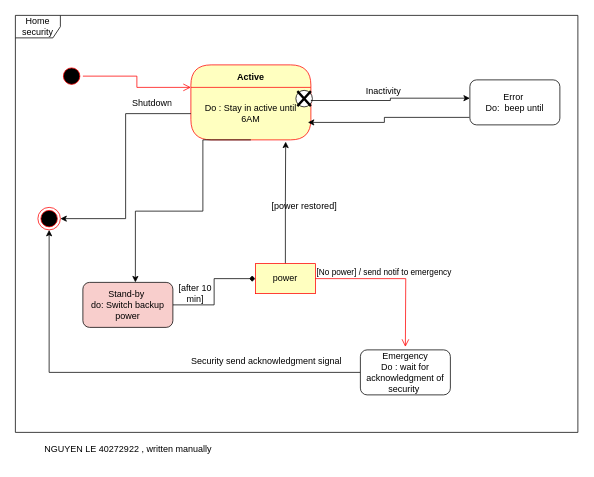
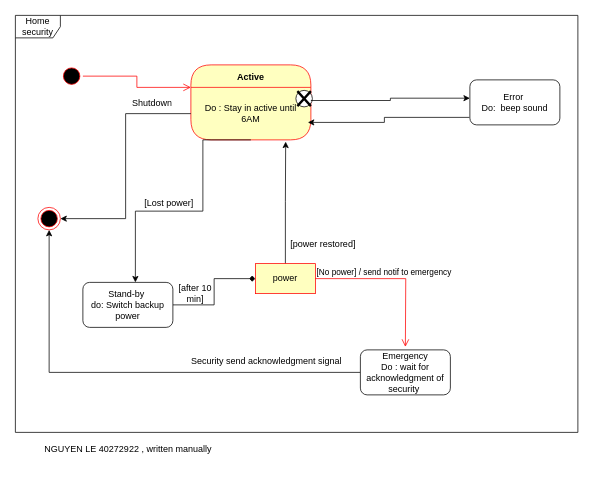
(387, 91) -> none
(515, 102) -> (515, 102)
none -> (169, 204)
(304, 207) -> (323, 244)
(128, 305) -> (128, 305)
